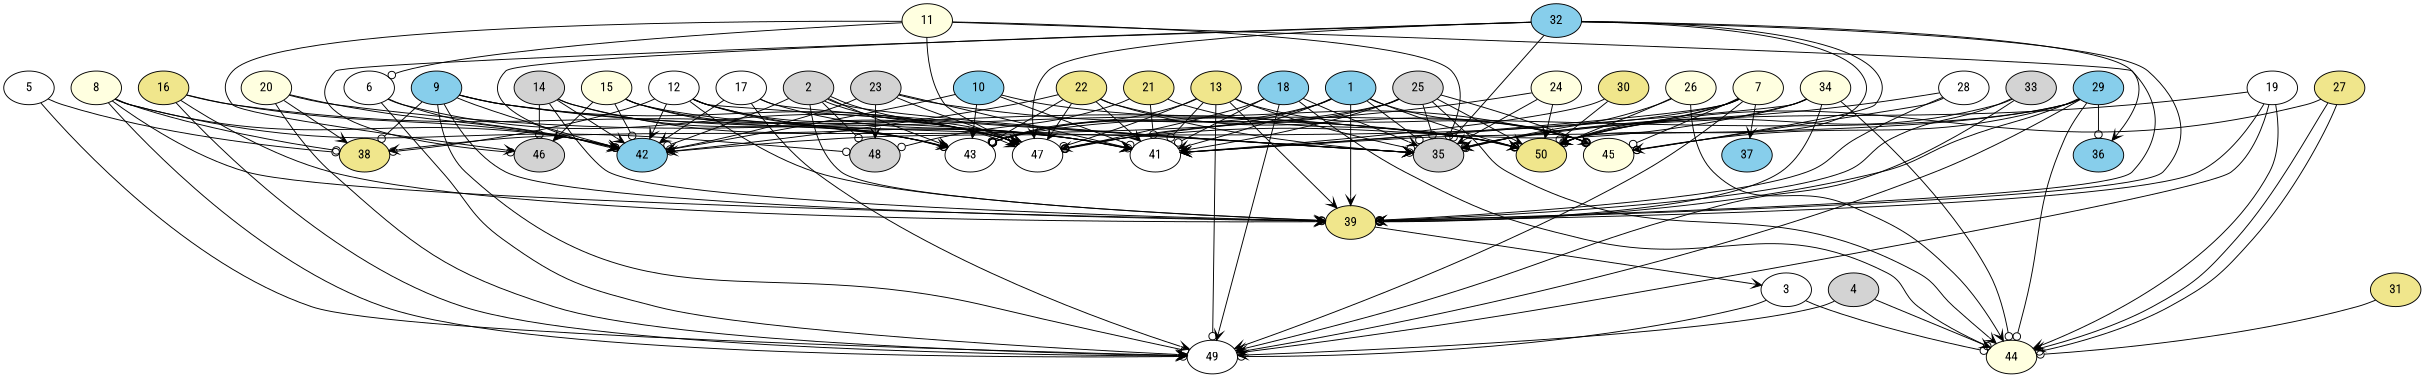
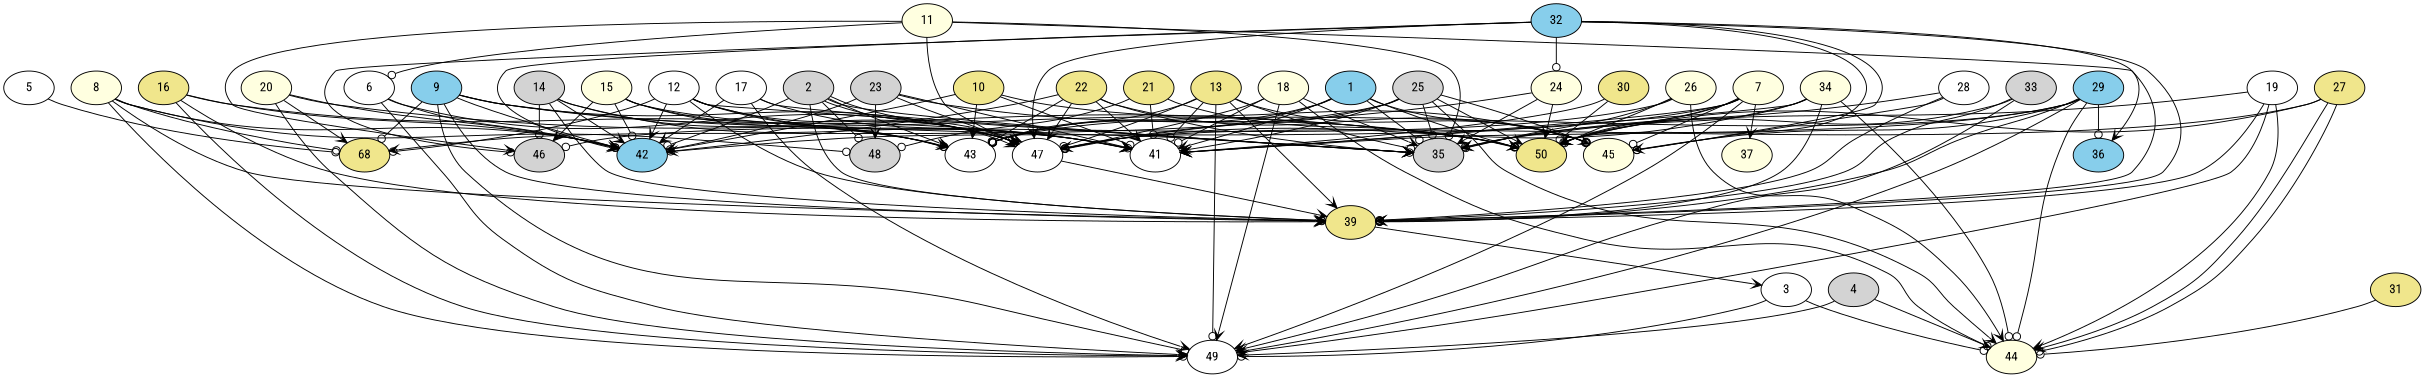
(1500, 85) -> (1556, 51)
(979, 88) -> (979, 88)
(1283, 88) -> (1283, 88)
none -> (1122, 131)
none -> (1947, 134)
(365, 155) -> (365, 155)
(1351, 155) -> (1190, 188)
(1747, 155) -> (1747, 155)
(422, 322) -> none
